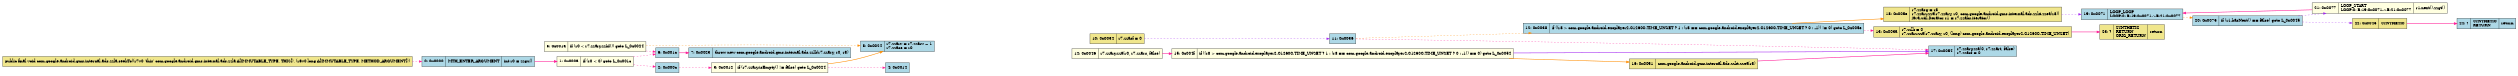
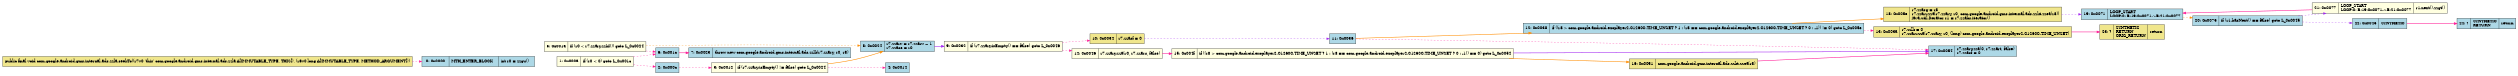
(2122, 12) -> (2123, 12)
(2380, 24) -> (2380, 24)
(1442, 36) -> (1442, 36)
none -> (1003, 46)
(474, 61) -> (472, 61)
(544, 61) -> none
